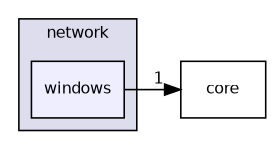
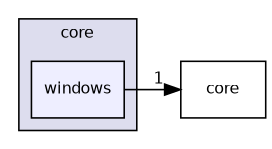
(78, 34) -> (78, 34)
